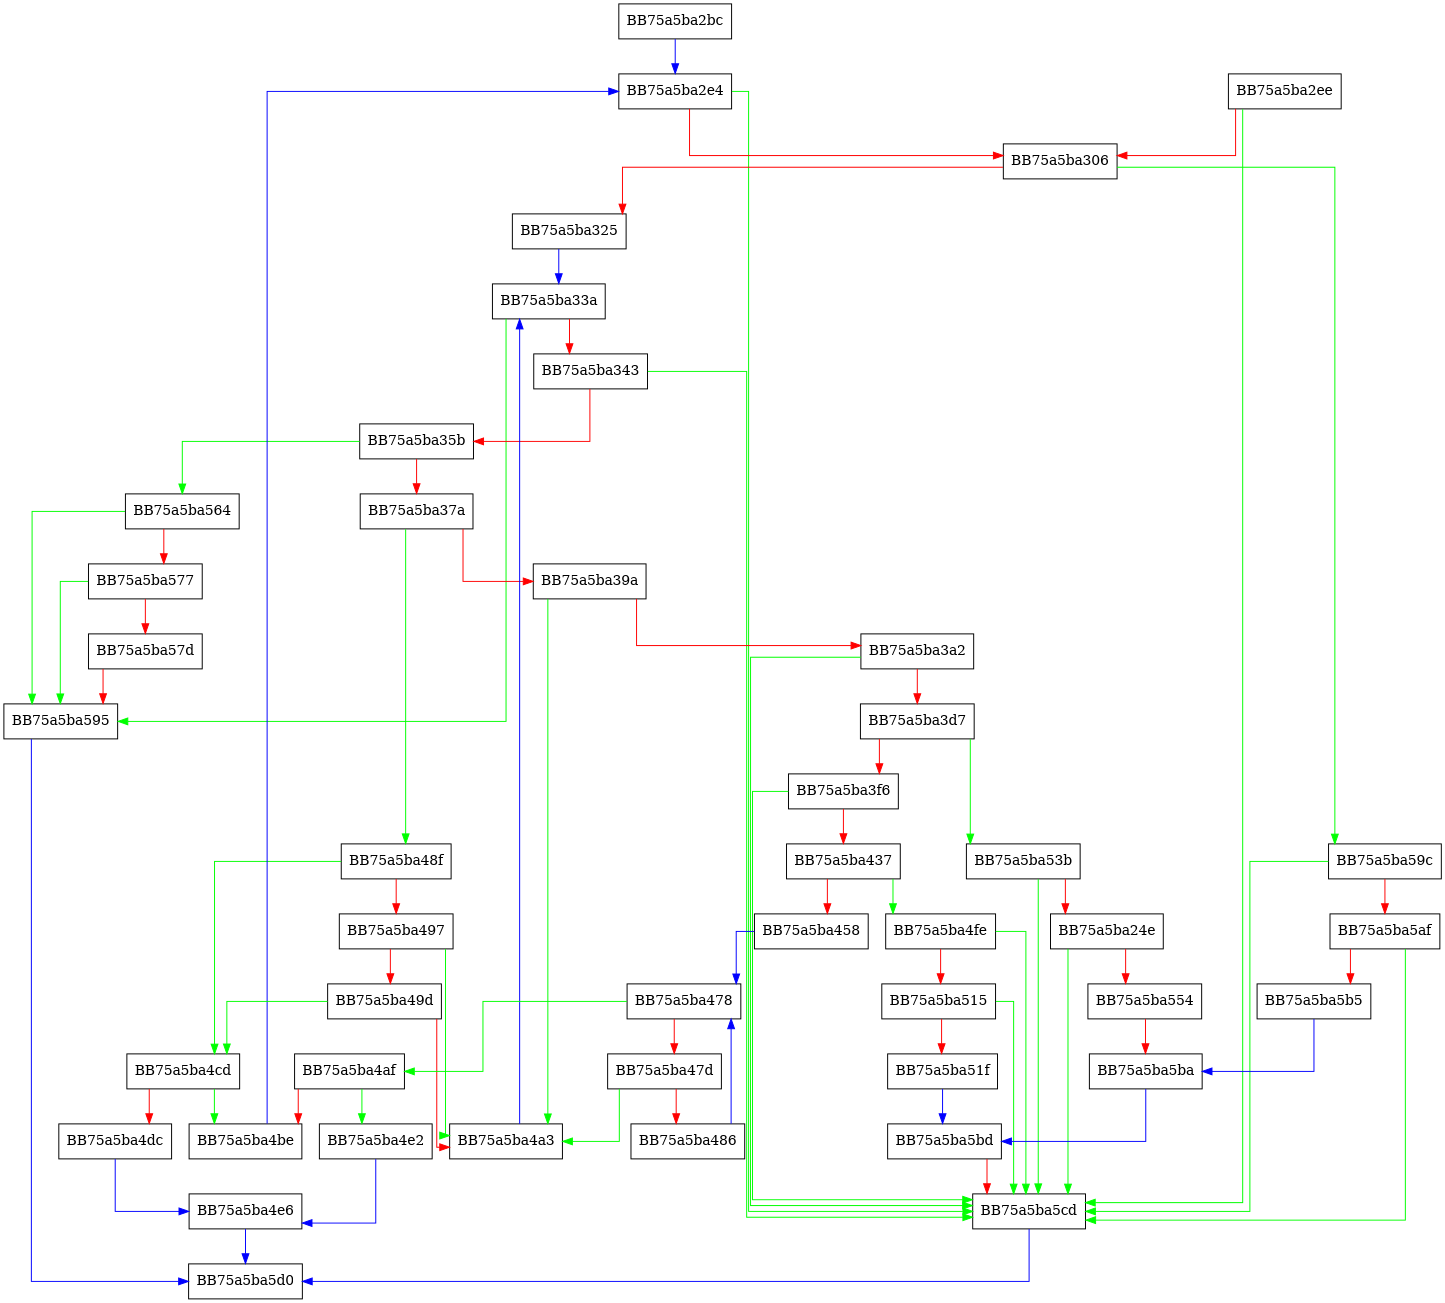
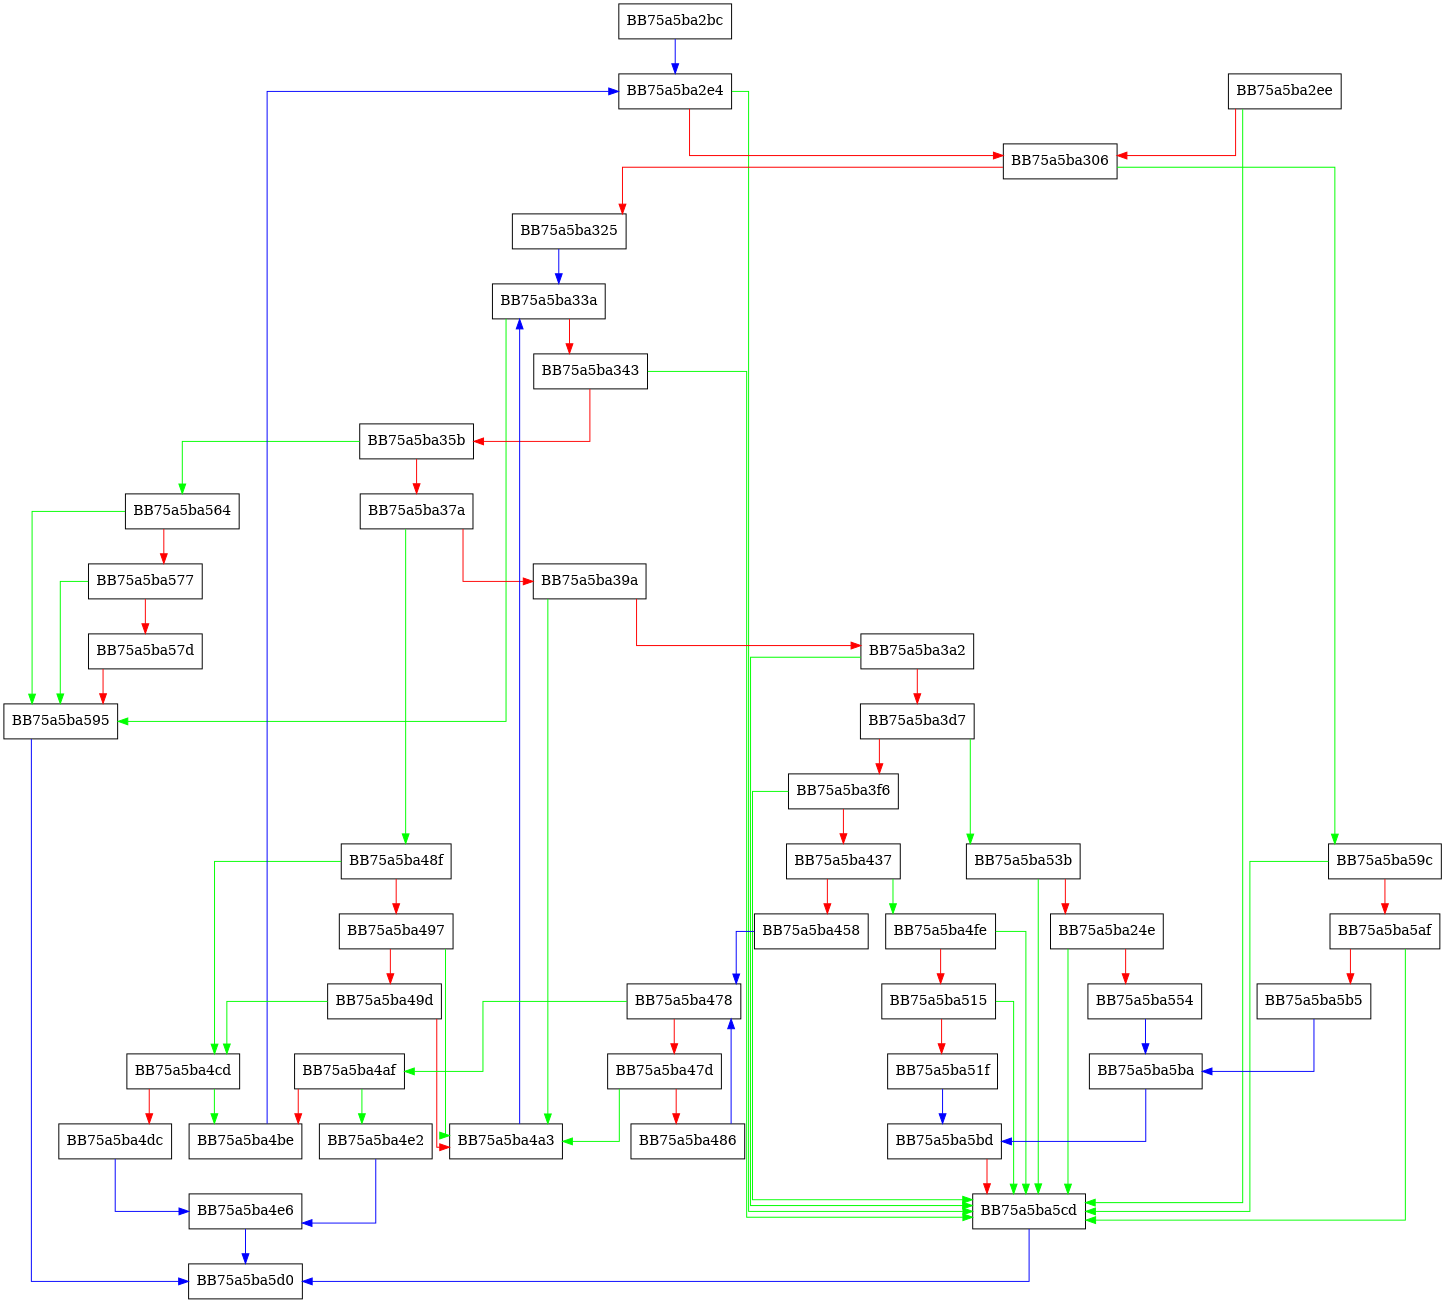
(1145, 1031) -> (1145, 1031)
